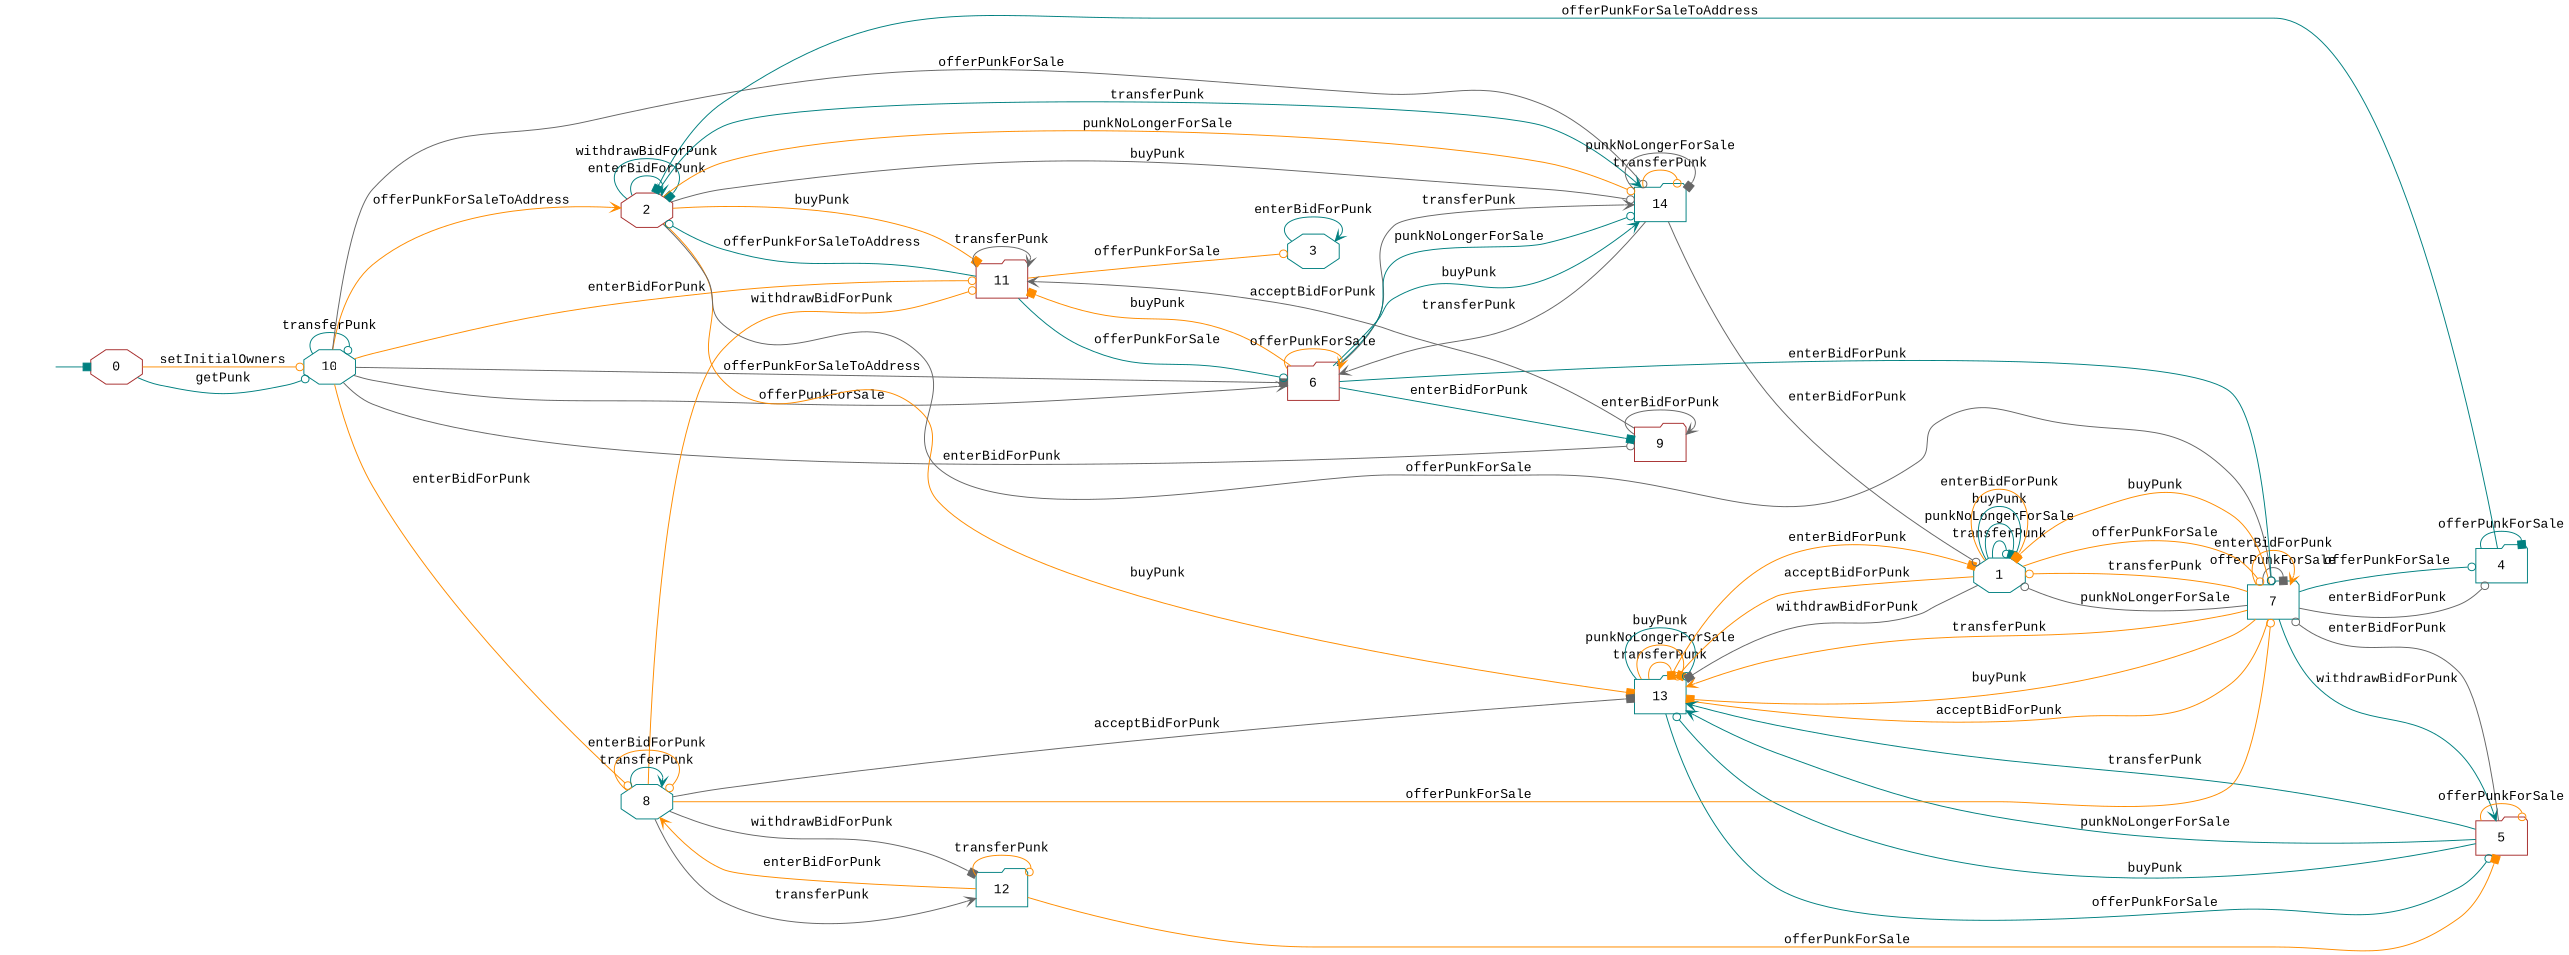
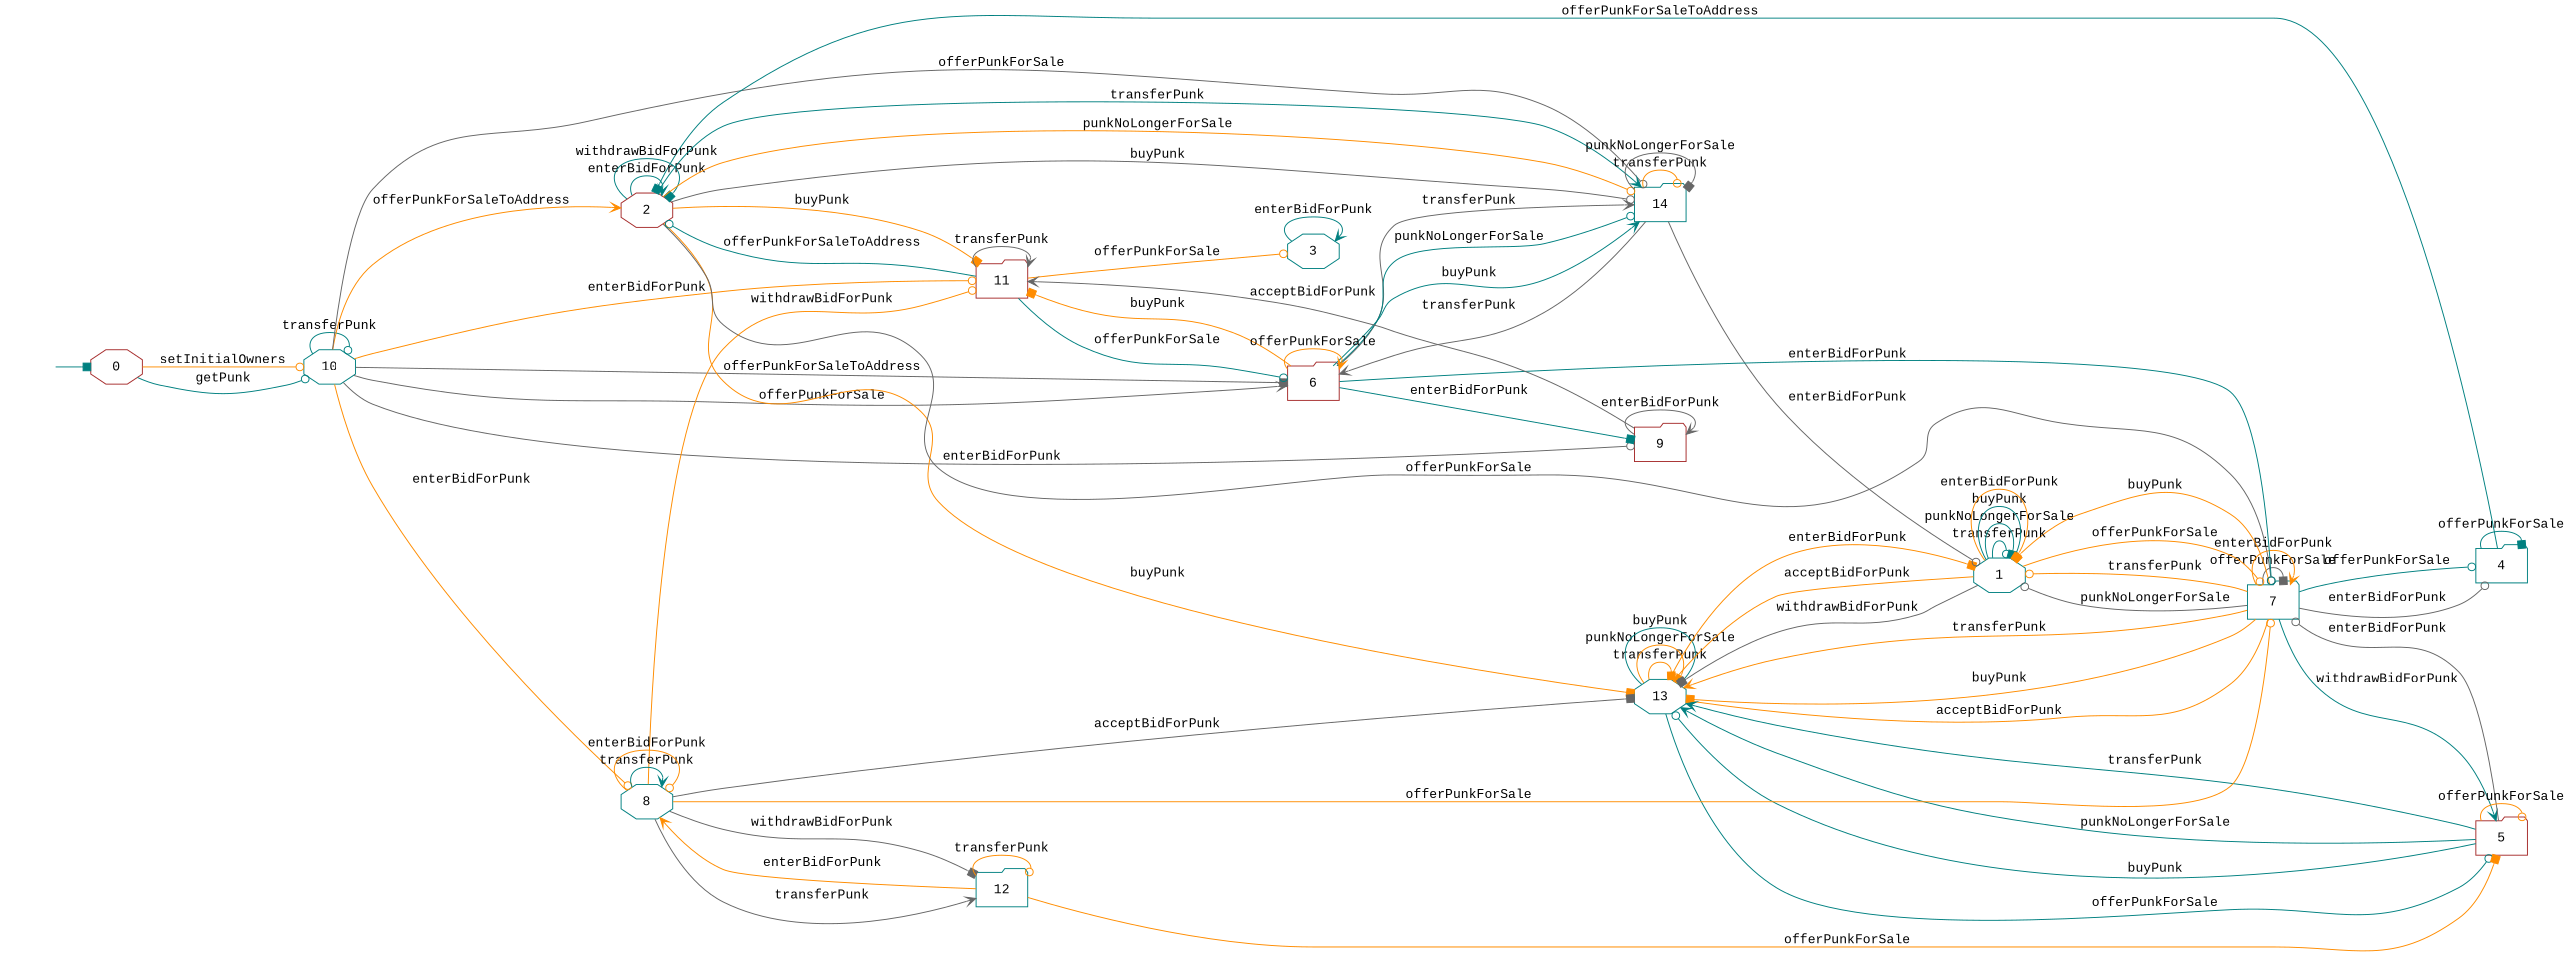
(1660, 697) -> (1660, 697)
